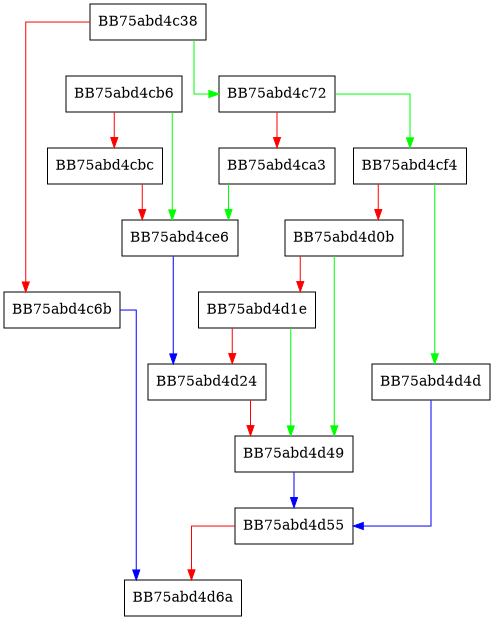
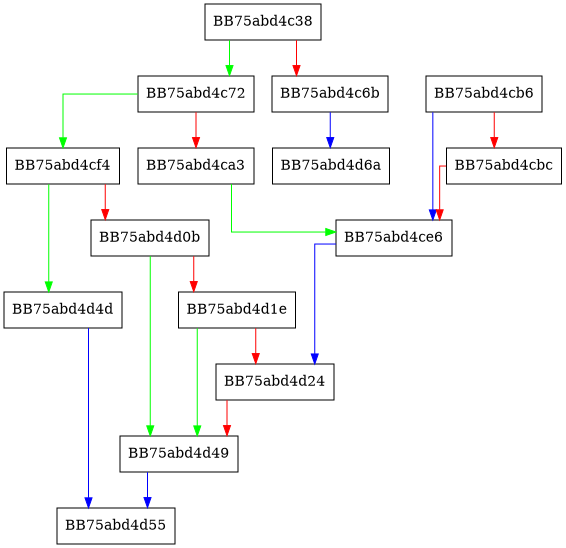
(172, 161) -> (433, 161)
(192, 526) -> none
